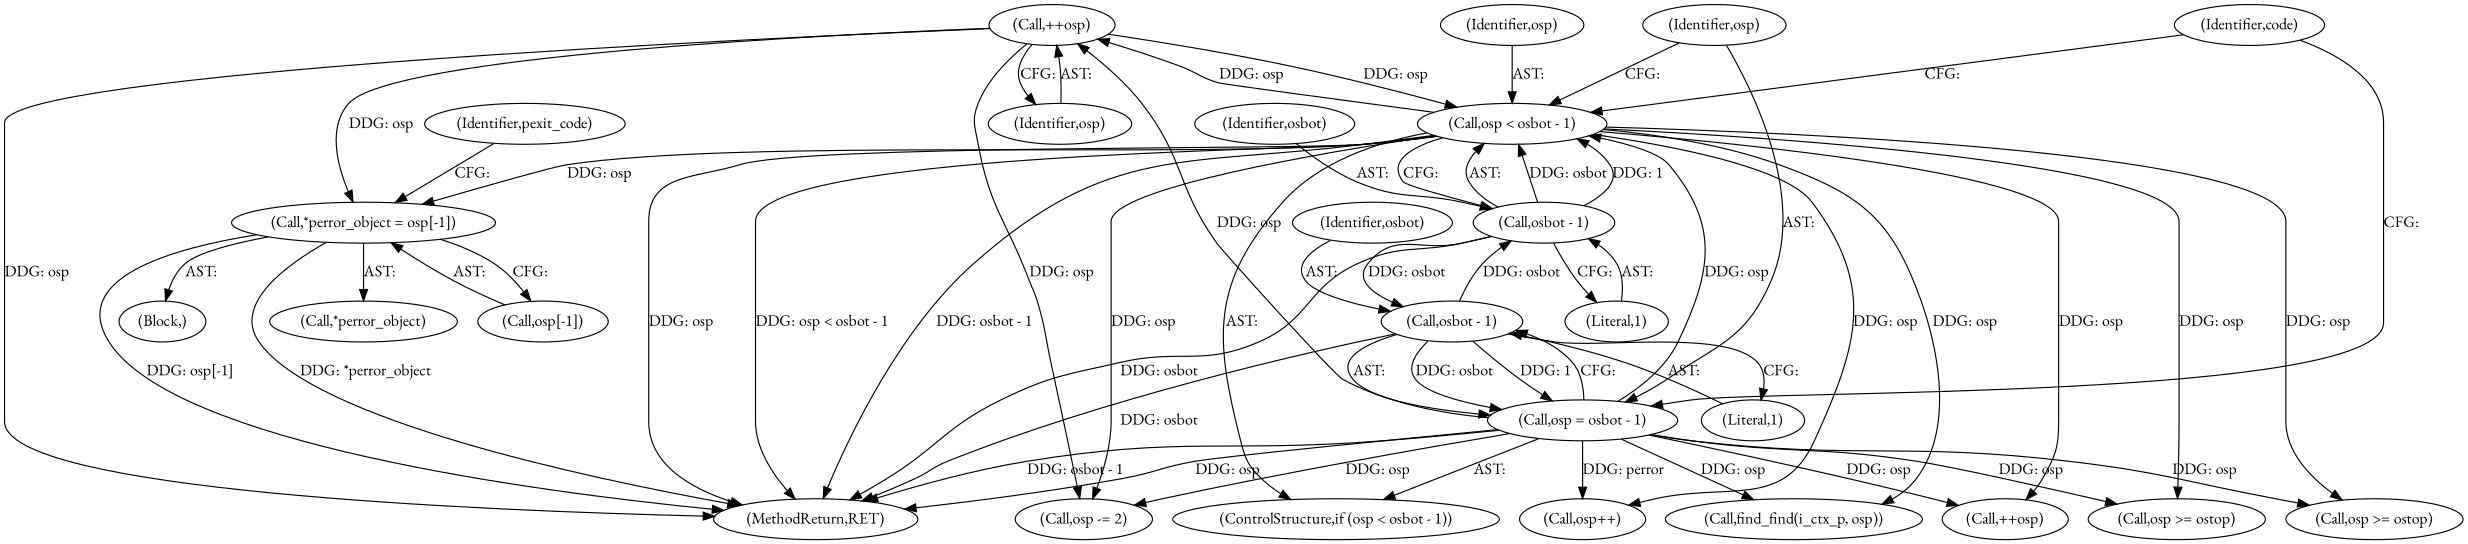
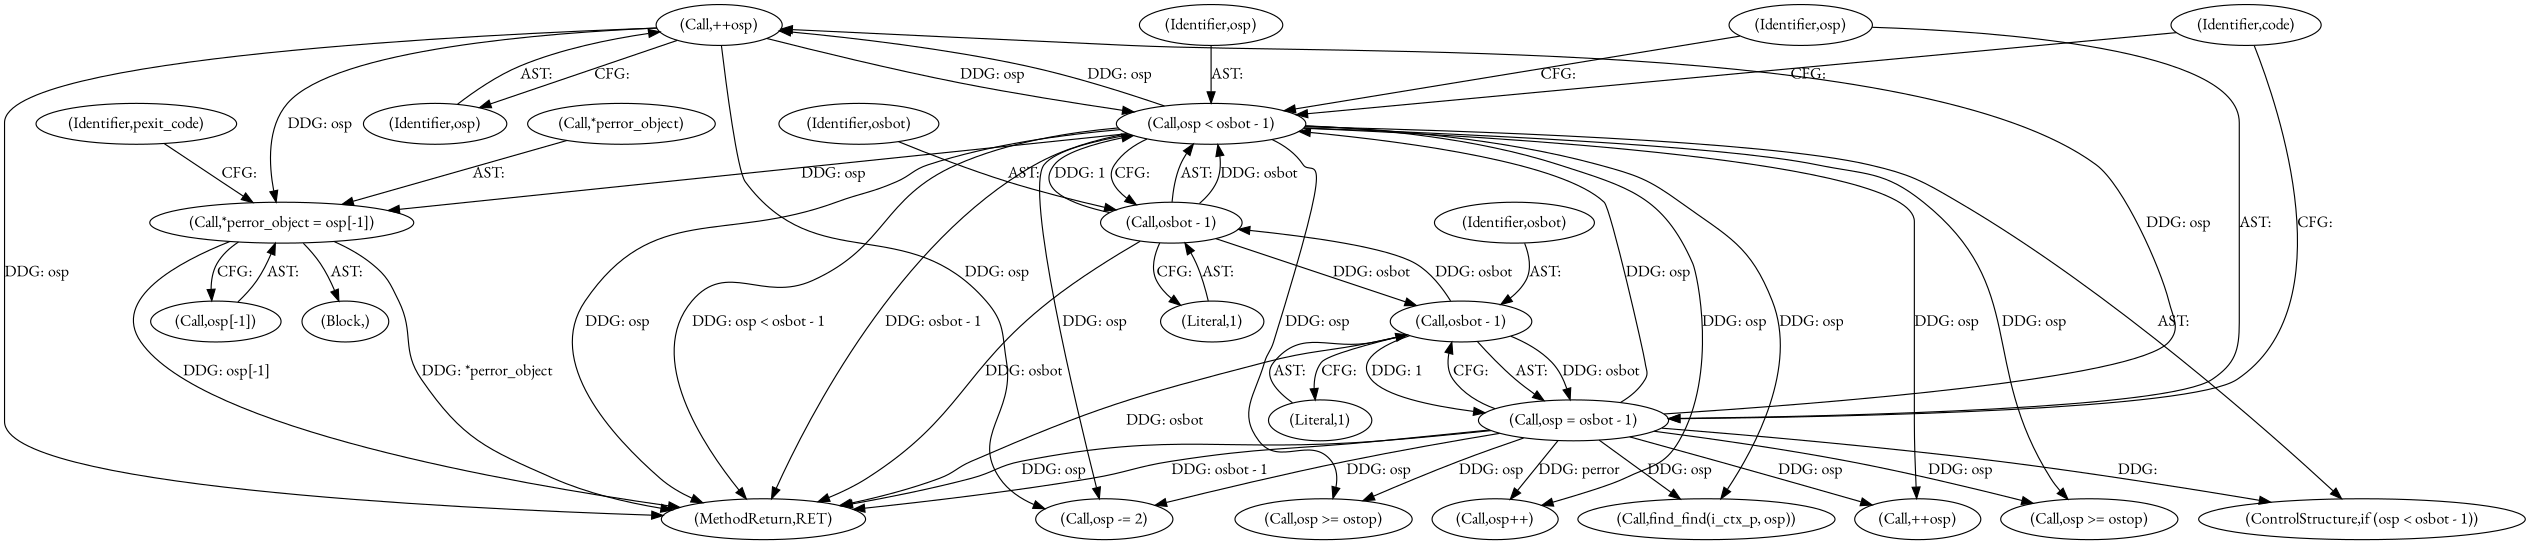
(364, 266) -> (460, 171)
(1492, 470) -> (2140, 470)
